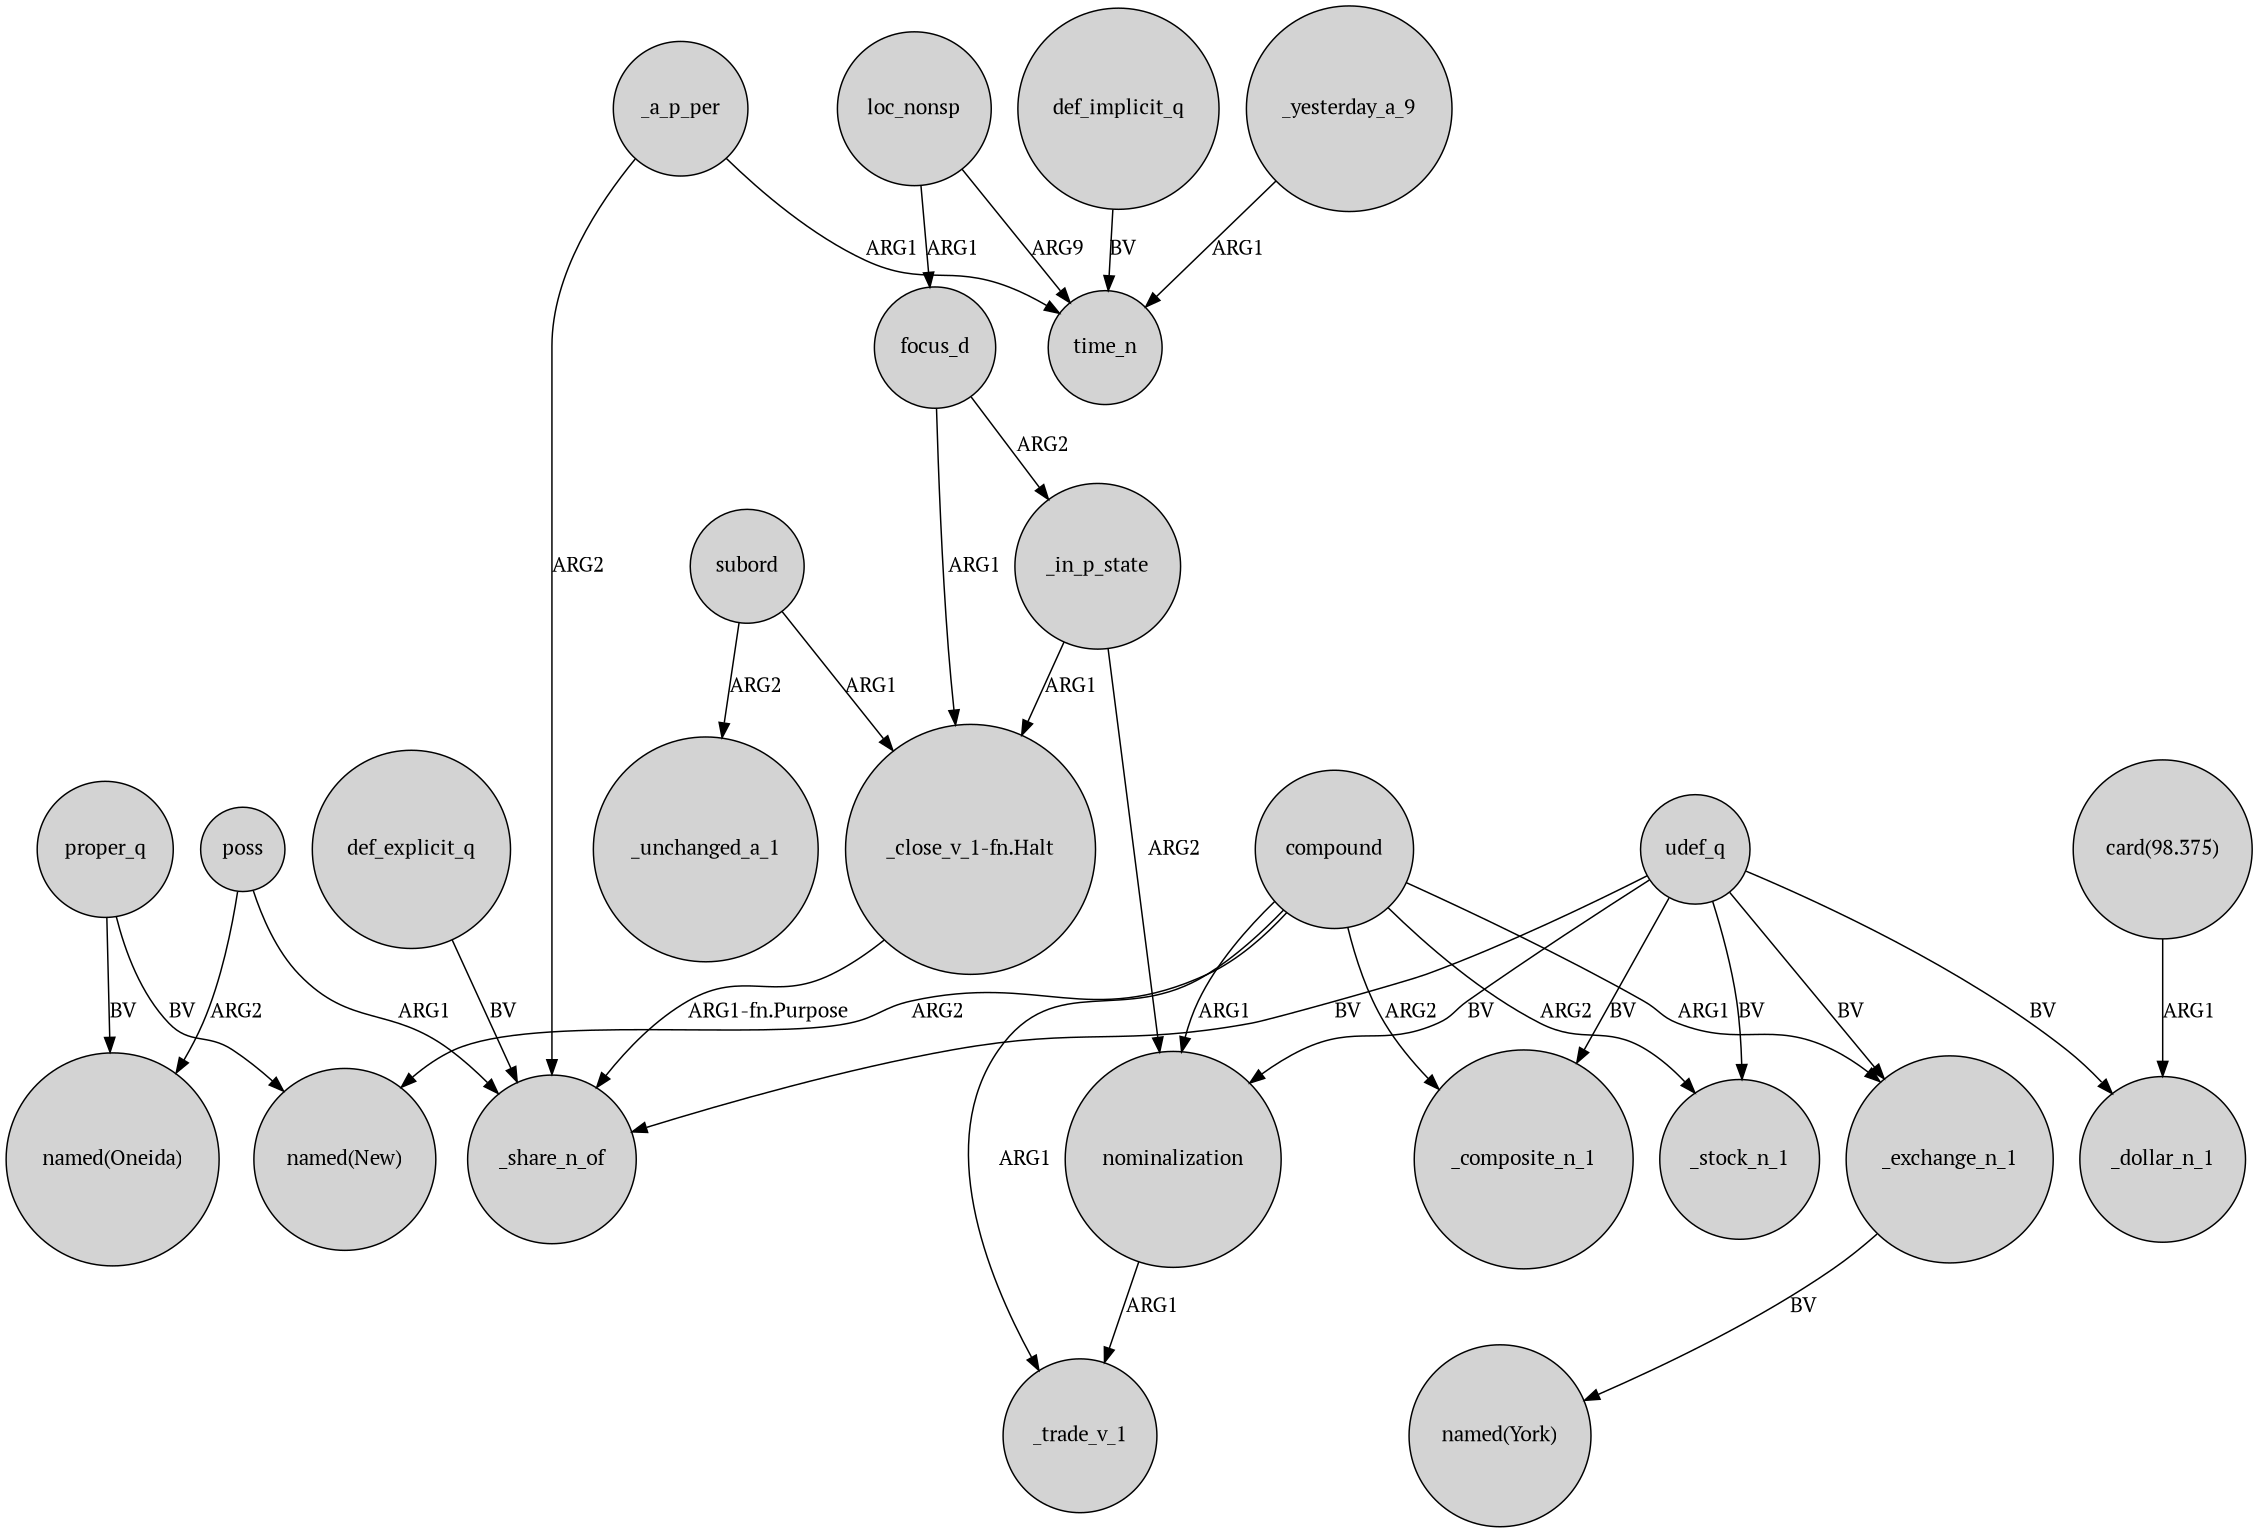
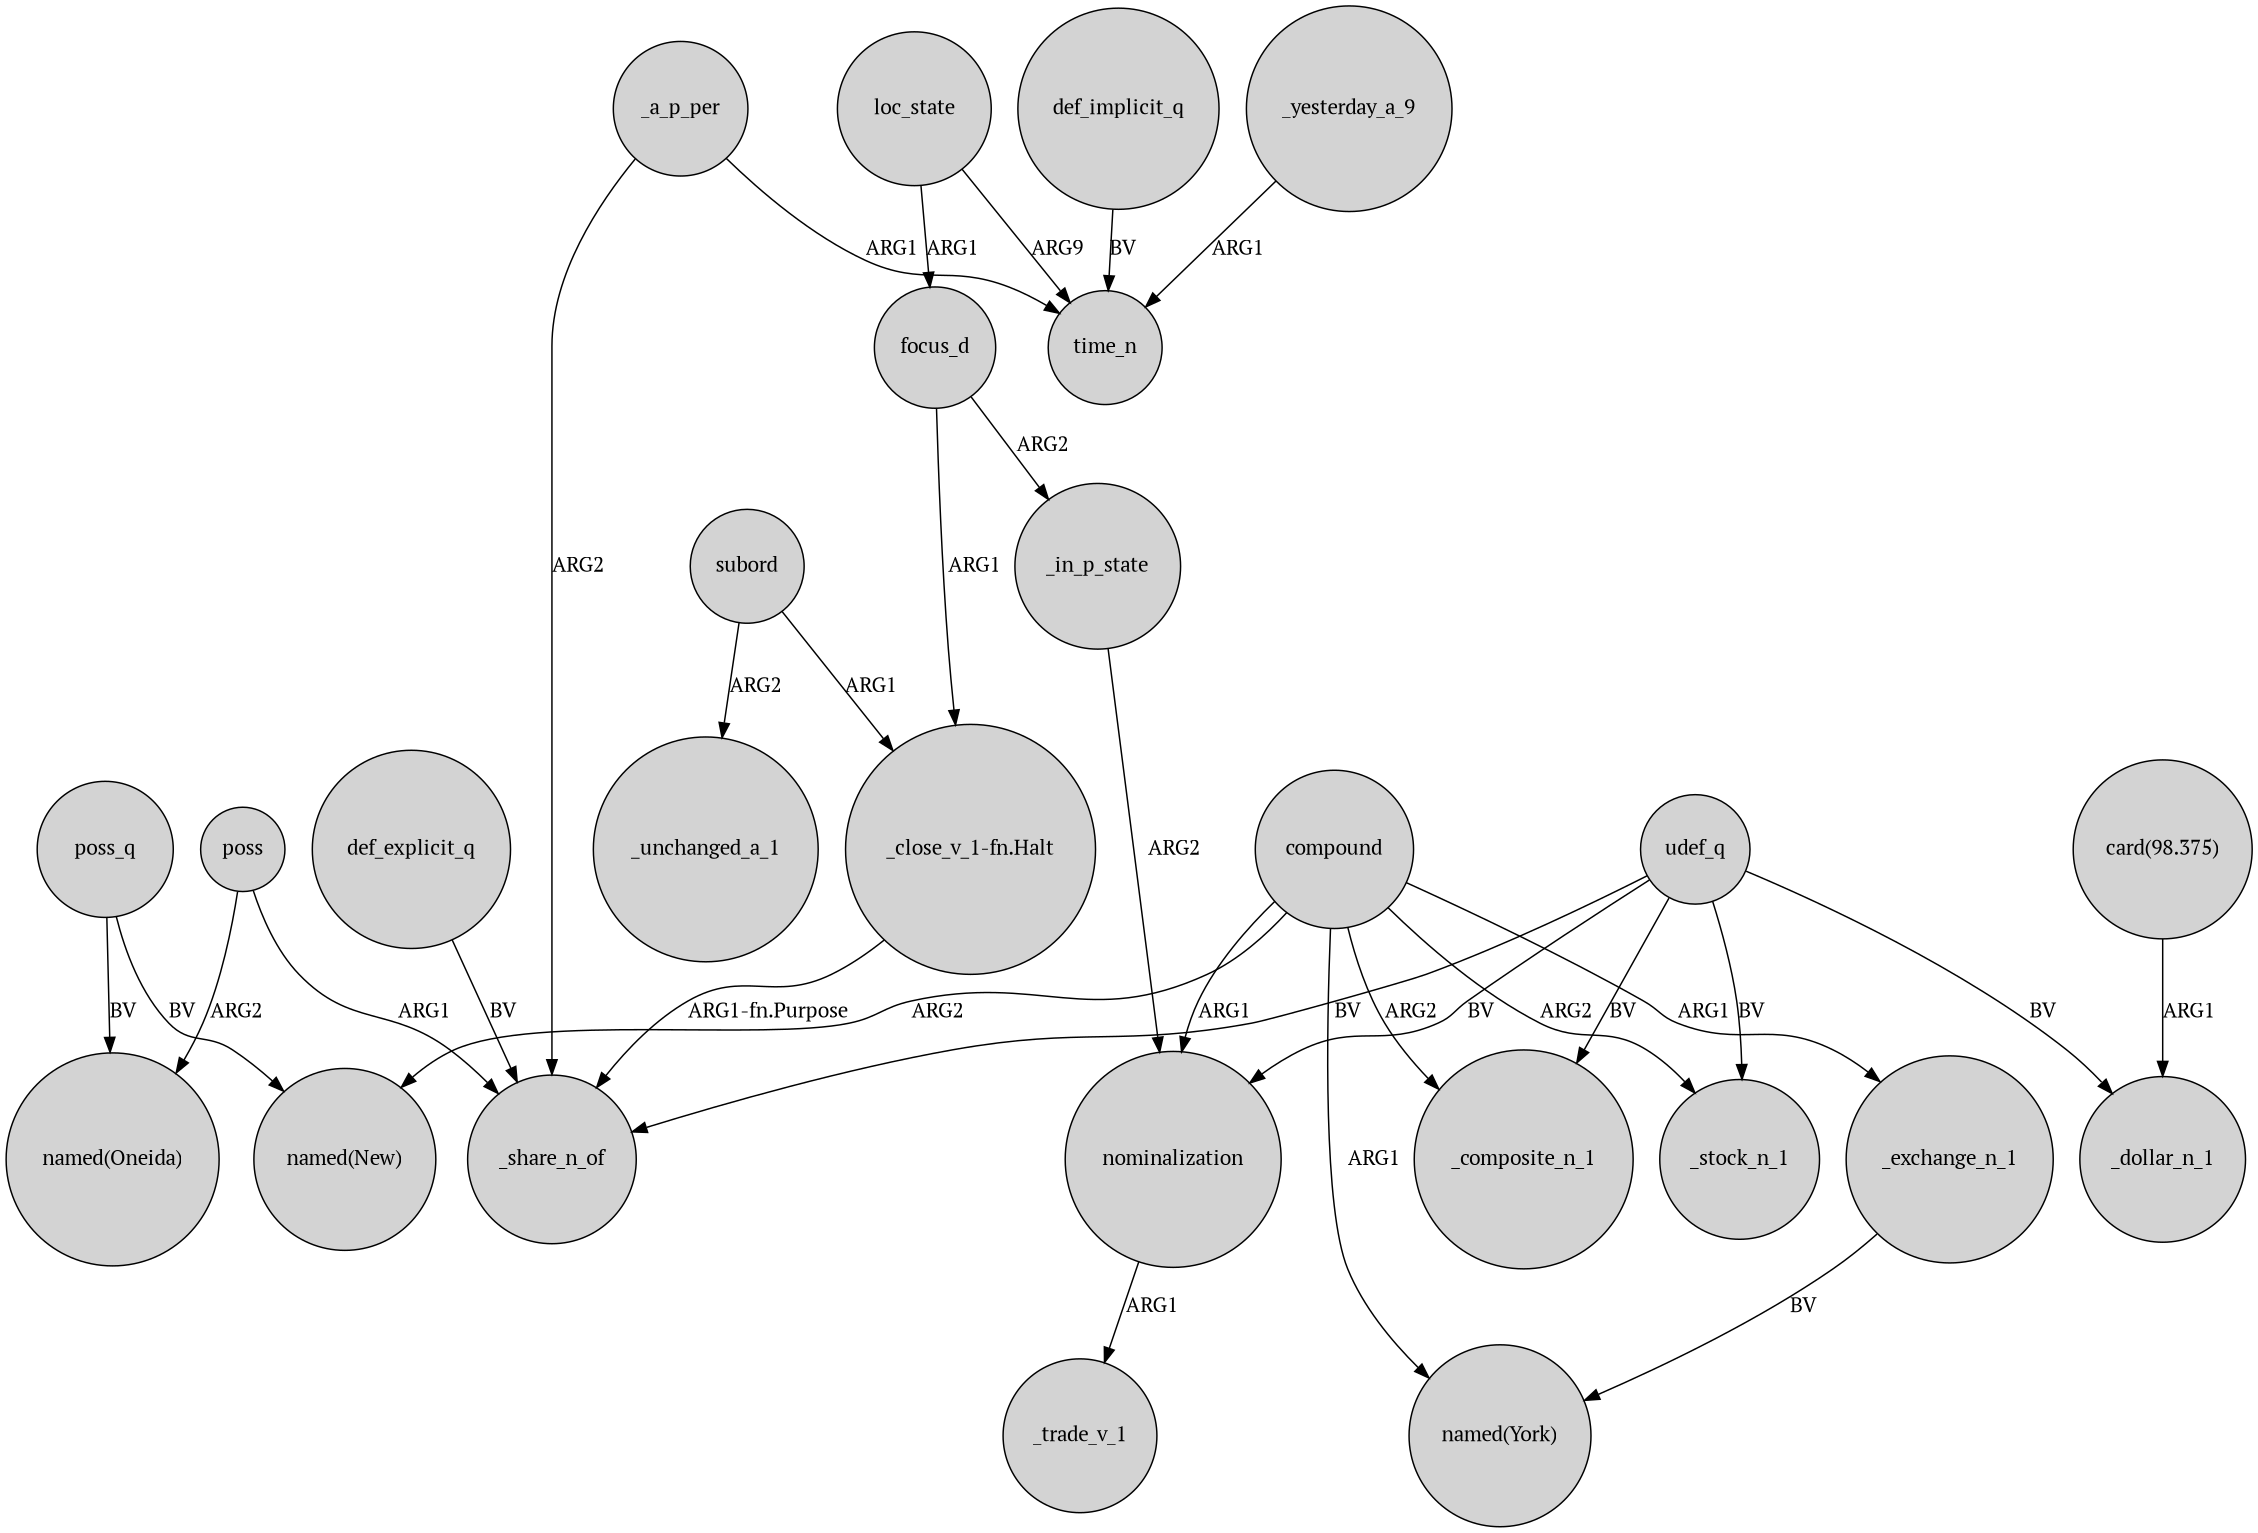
(914, 109) -> (914, 109)
(1046, 682) -> none
(105, 849) -> (105, 849)
(1802, 980) -> none
(992, 1062) -> (1330, 1160)
